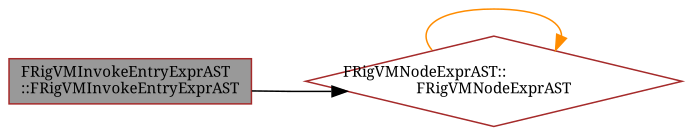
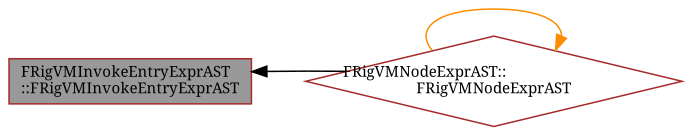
(292, 91) -> (307, 71)
